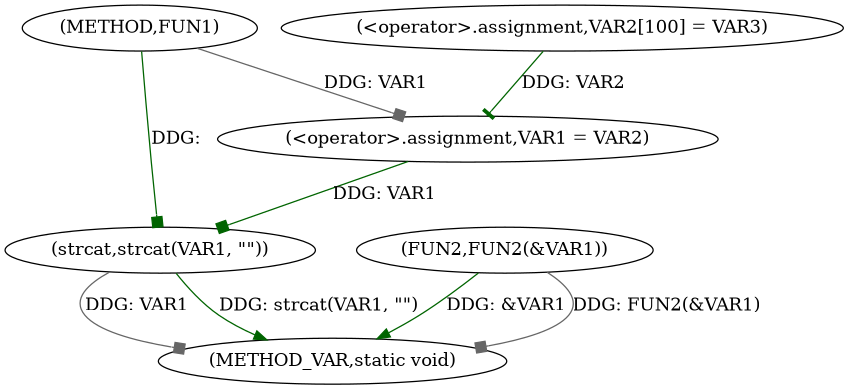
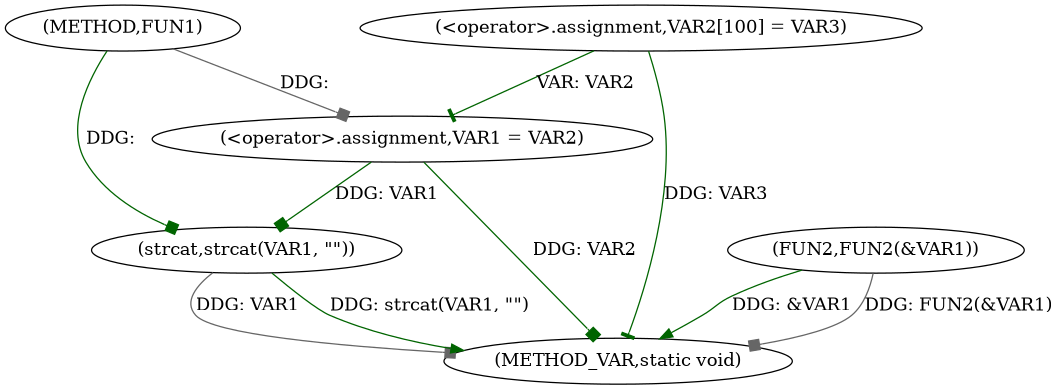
(376, 84) -> (307, 84)
(574, 84) -> (586, 84)
none -> (664, 193)
none -> (506, 245)
